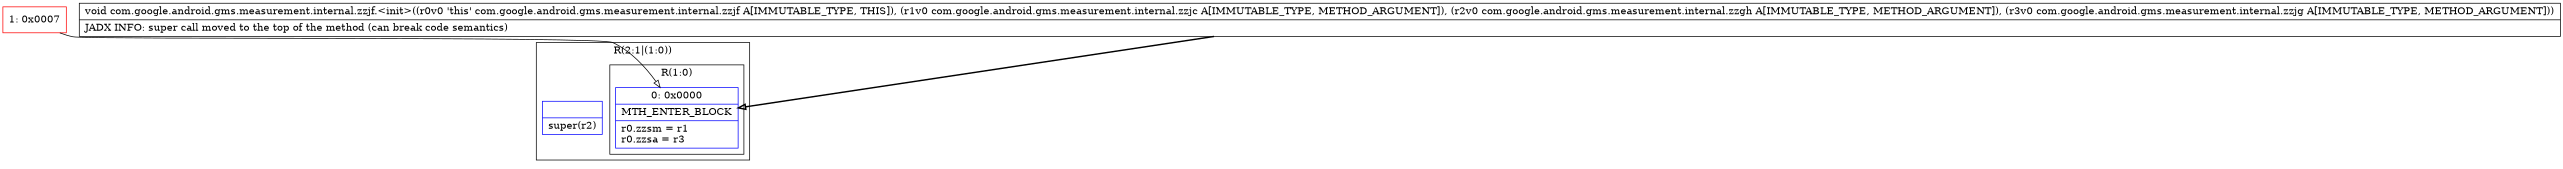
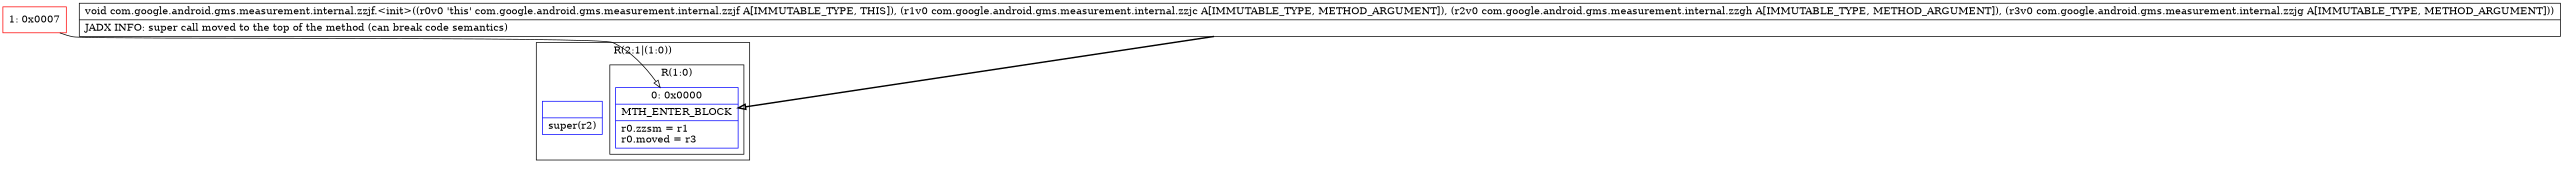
(653, 139) -> (659, 139)
